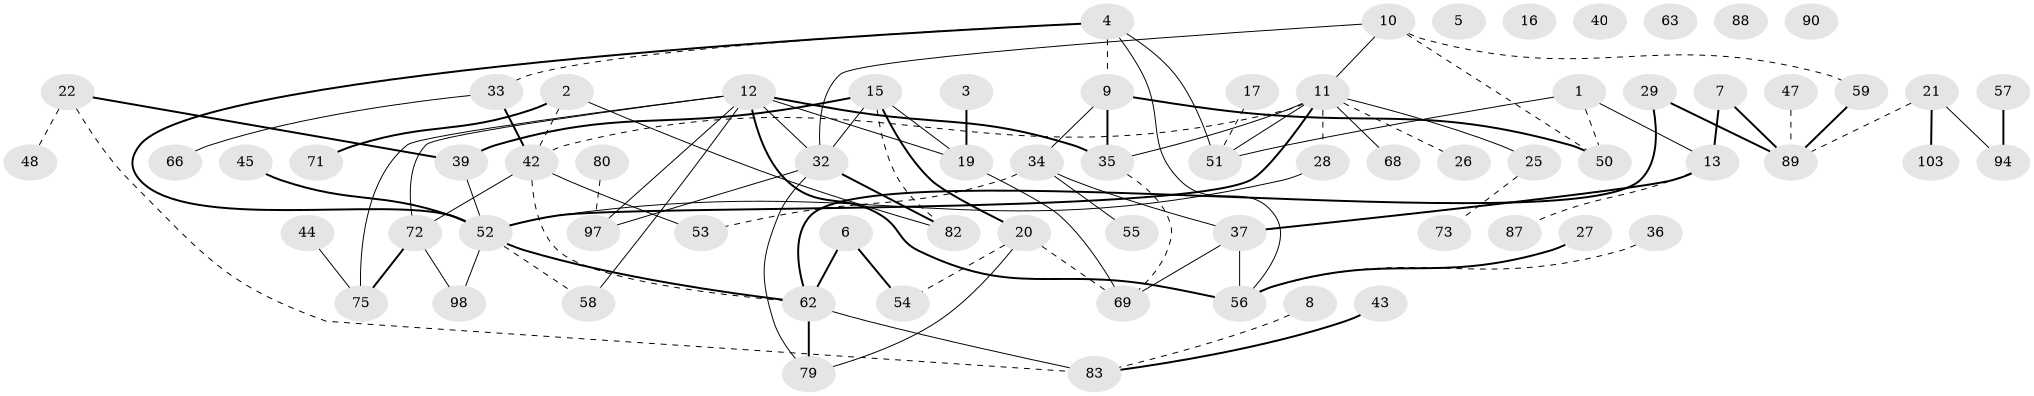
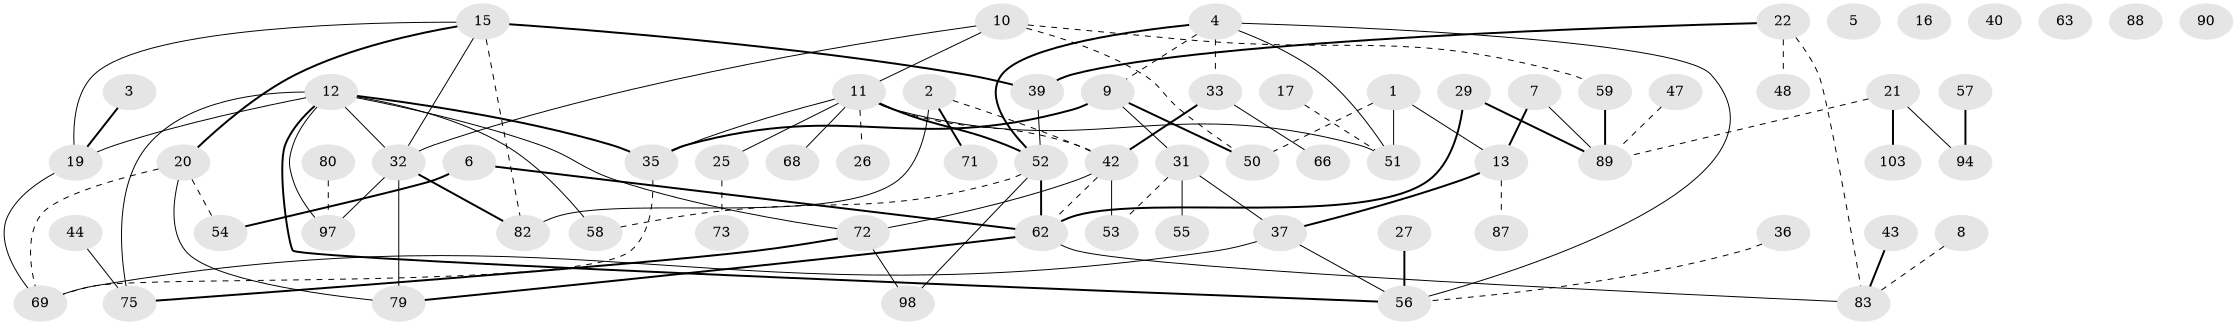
(1756, 127) -> (1570, 127)
(246, 163) -> none
(1037, 163) -> (1182, 163)
(1323, 163) -> none
